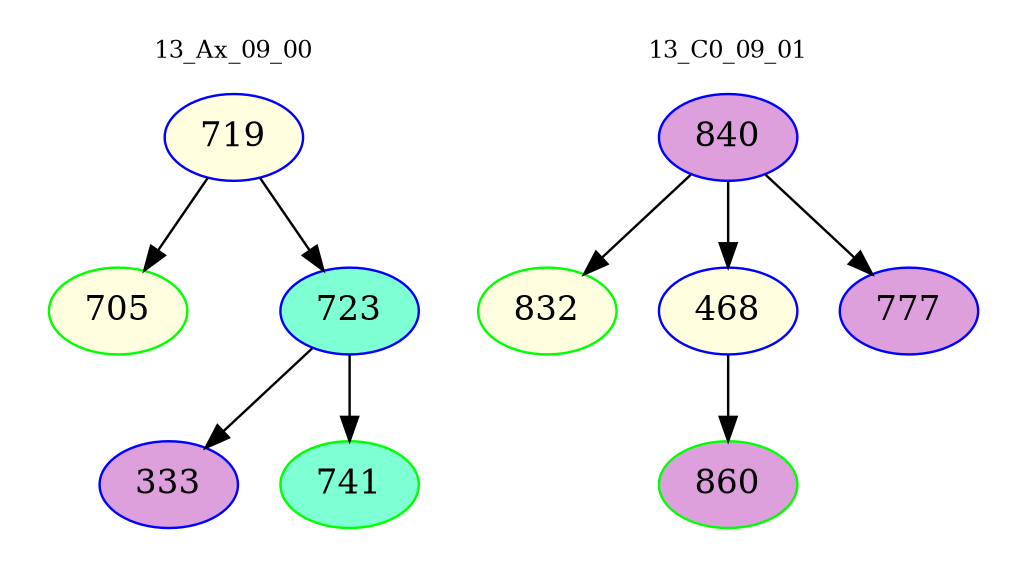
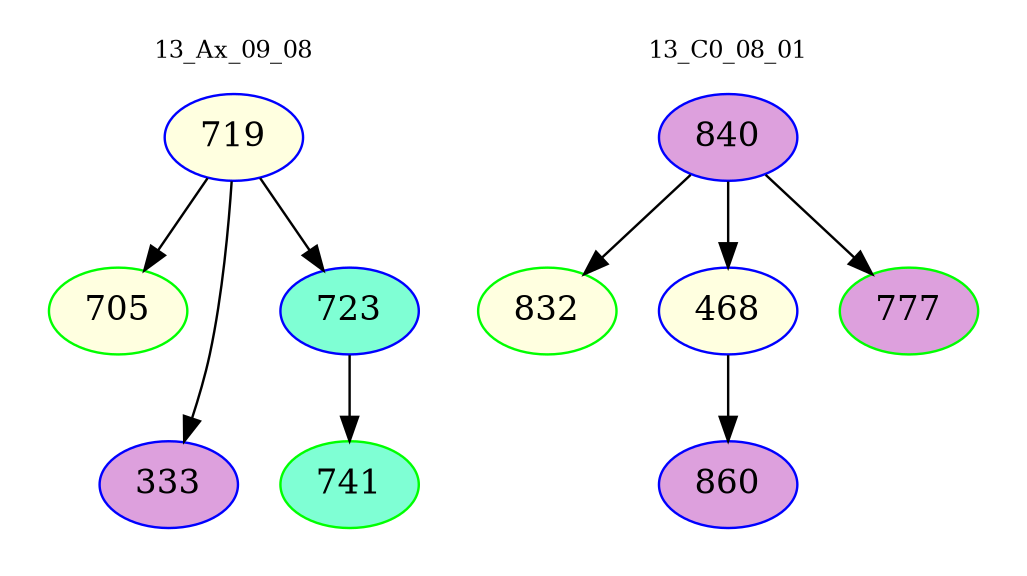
(234, 52) -> (234, 52)
(728, 52) -> (728, 52)
(909, 311) -> (909, 311)
(268, 390) -> (219, 301)
(728, 485) -> (728, 485)
